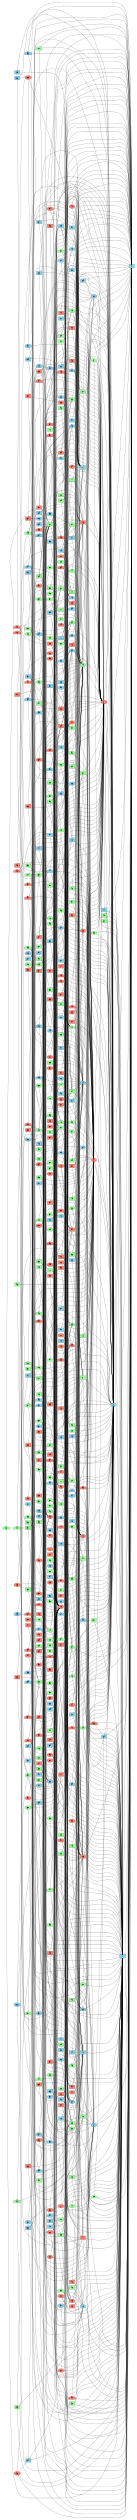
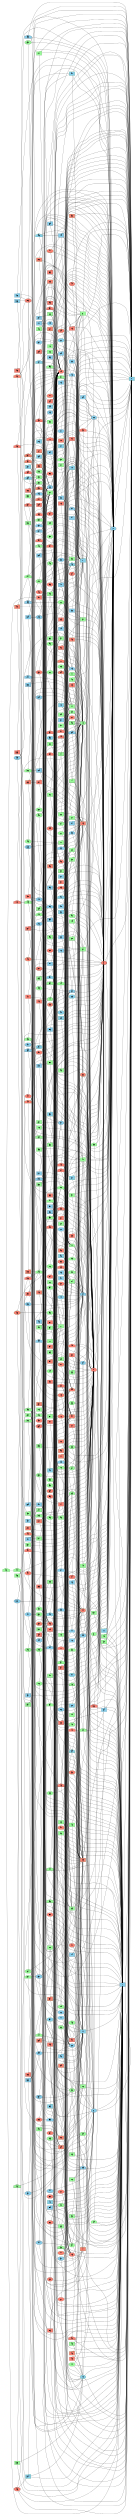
(50, 918) -> none
